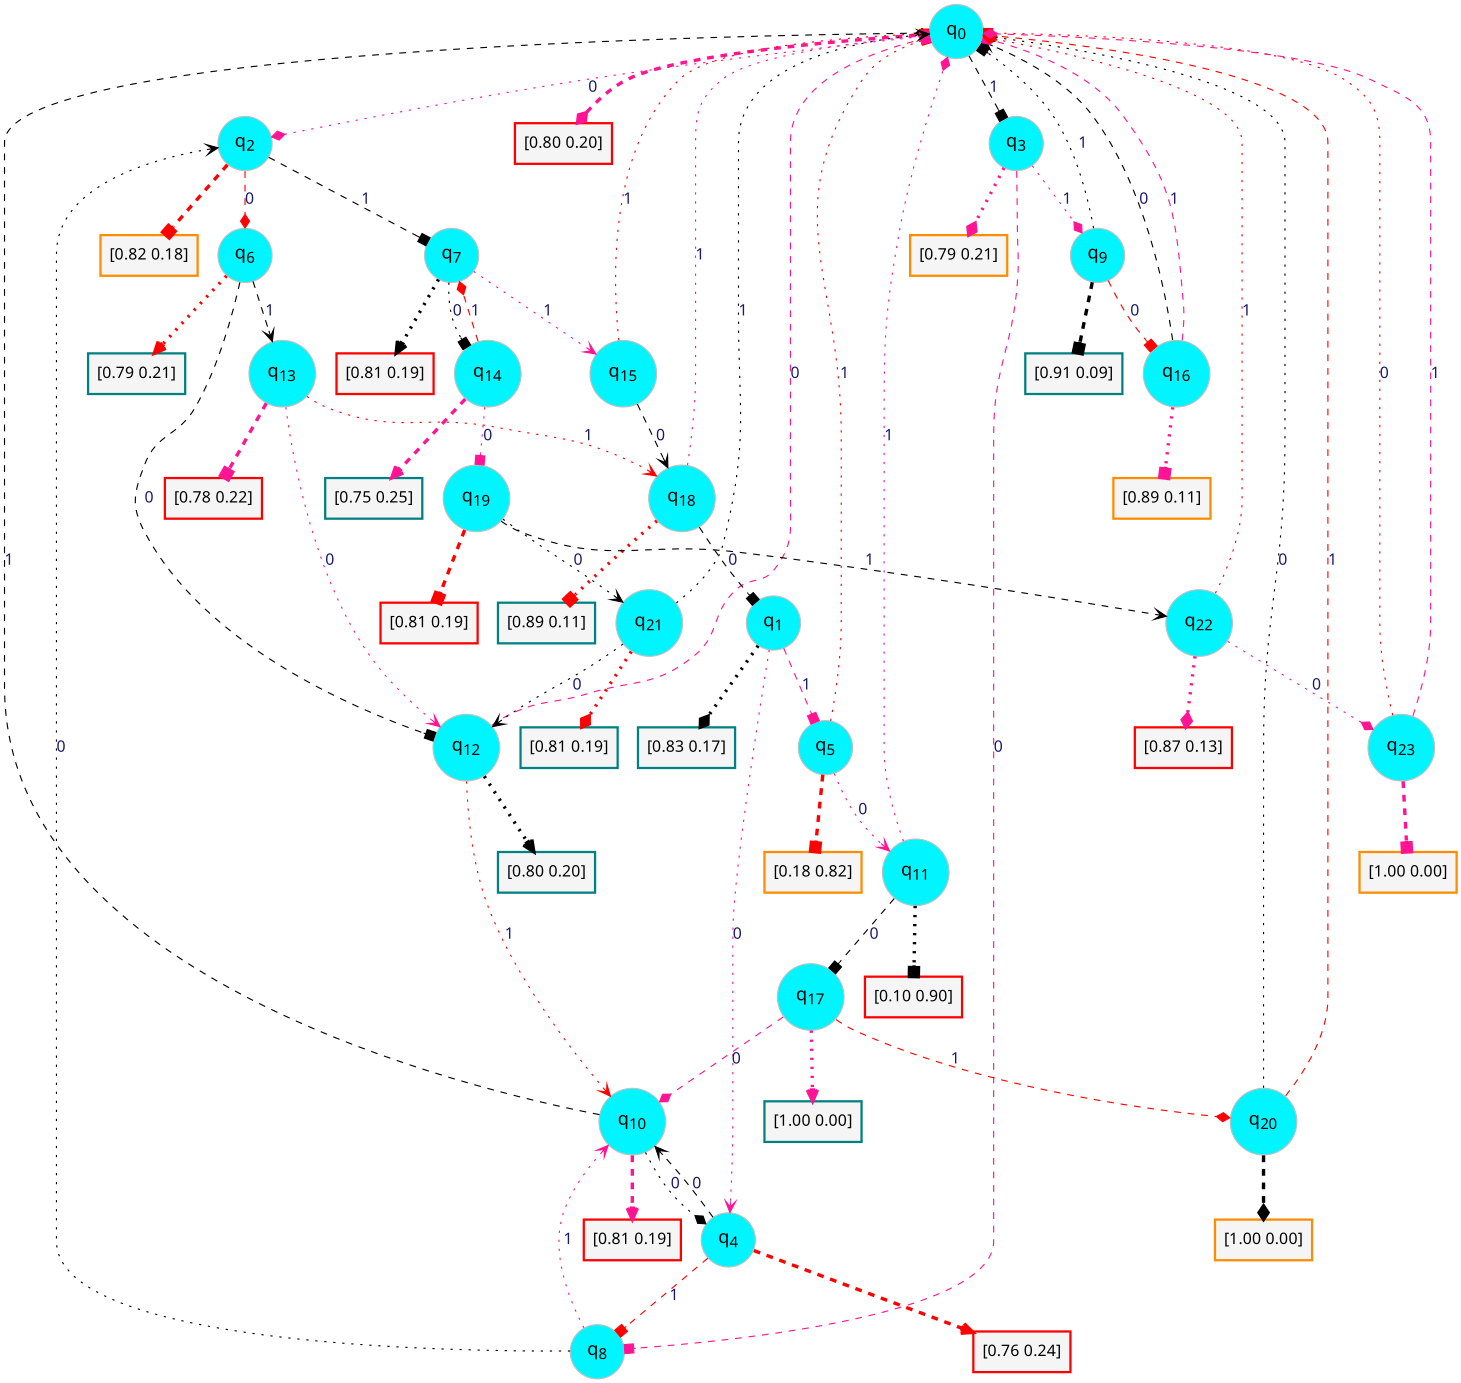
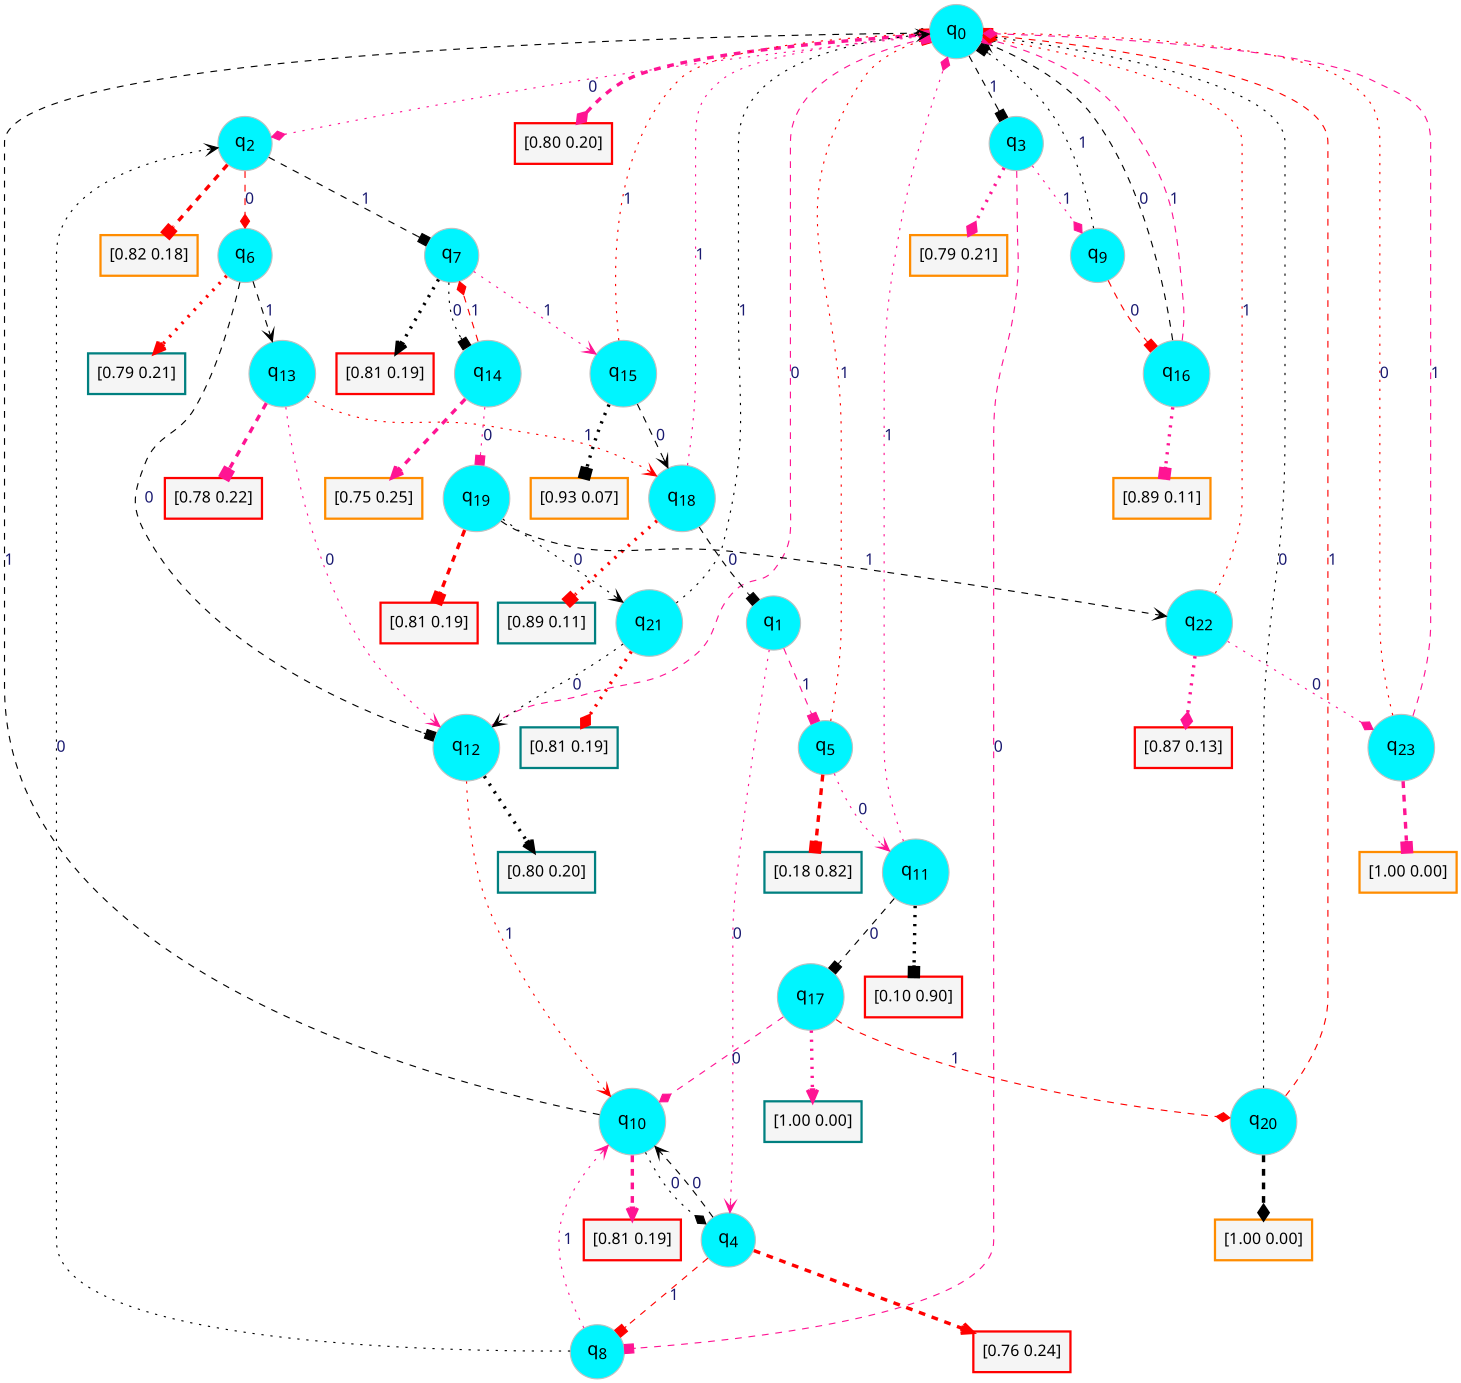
(1074, 374) -> none
(374, 498) -> (374, 498)
none -> (579, 498)
(687, 748) -> none
(813, 872) -> (813, 872)
